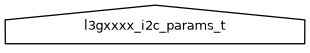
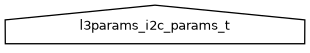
(155, 26) -> (155, 26)
